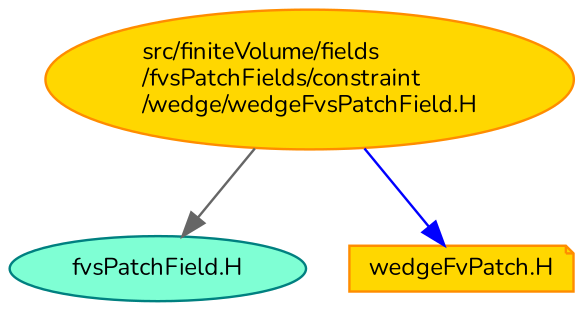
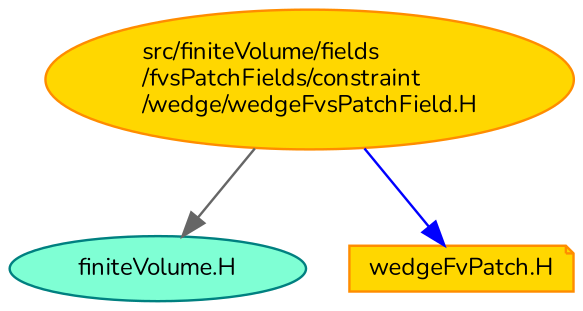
(158, 269) -> (158, 269)
